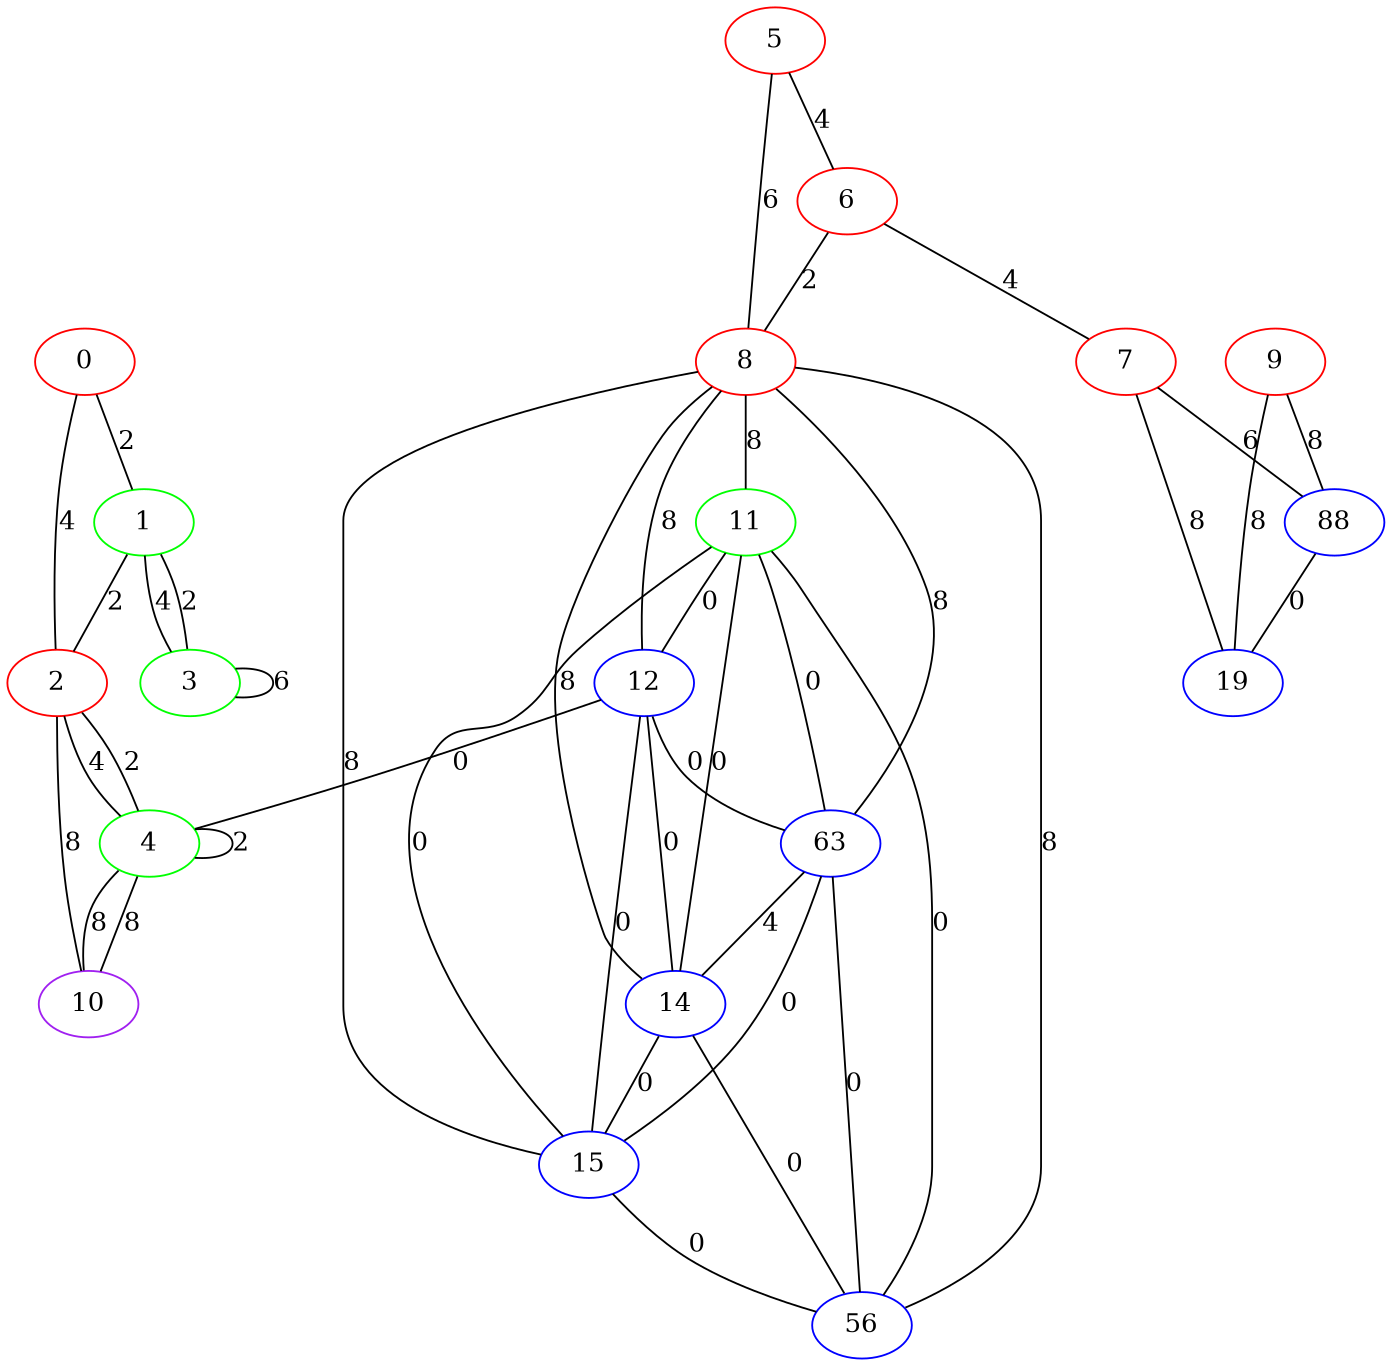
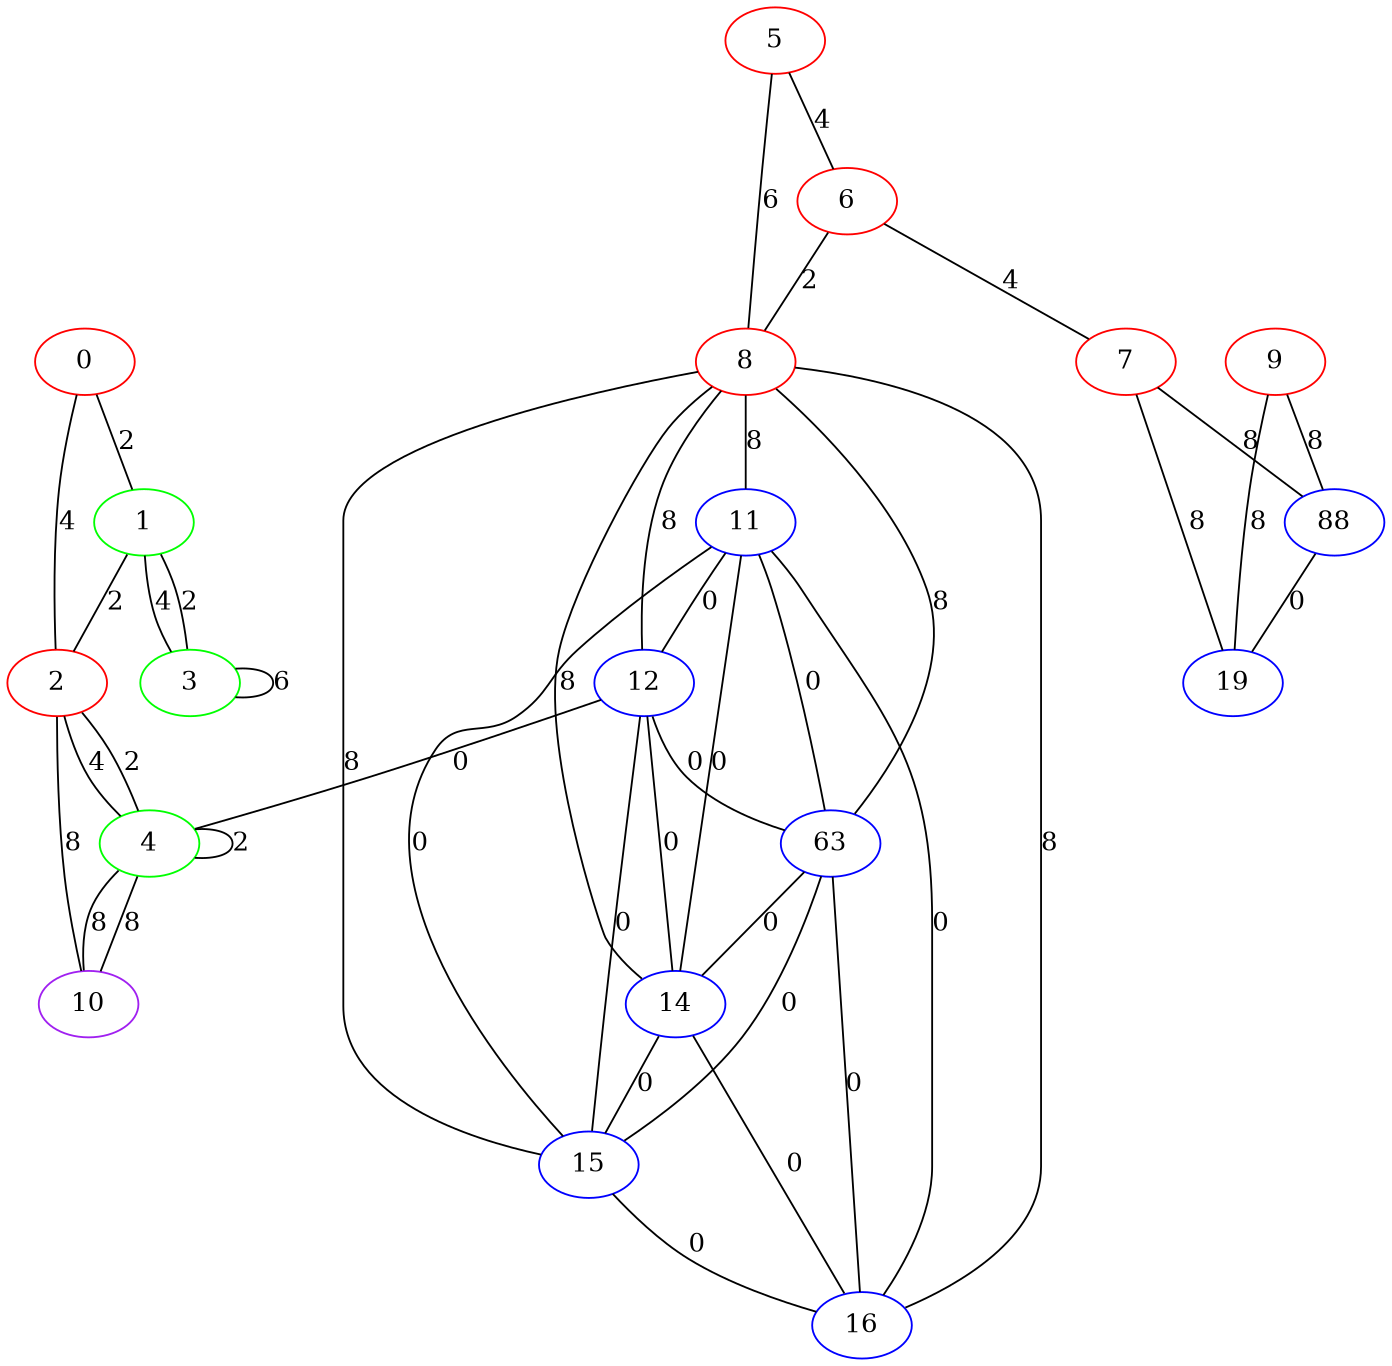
(1251, 442) -> (1251, 442)
(746, 522) -> (746, 522)
(772, 924) -> (772, 924)
(862, 1325) -> (862, 1325)
